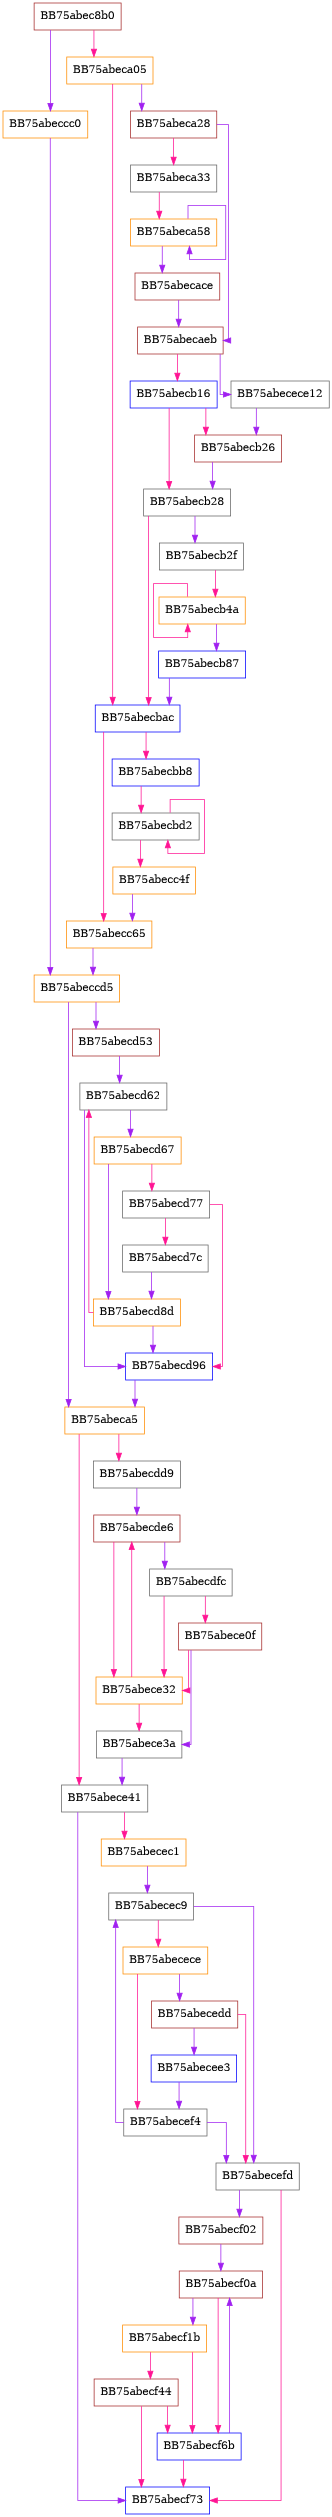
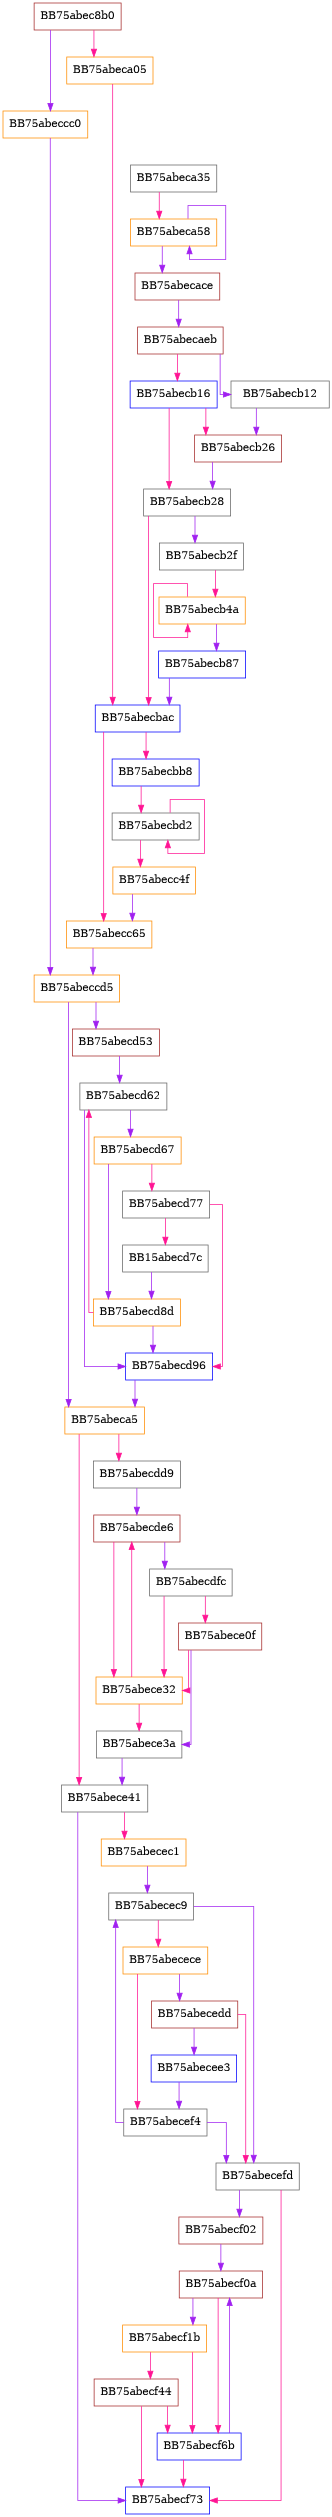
(174, 124) -> none
(174, 178) -> (174, 178)
(280, 394) -> (280, 394)
(165, 1258) -> (165, 1258)
